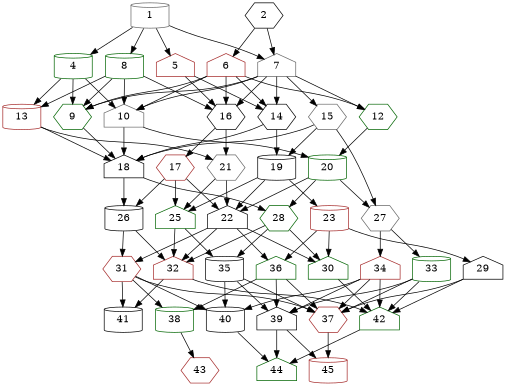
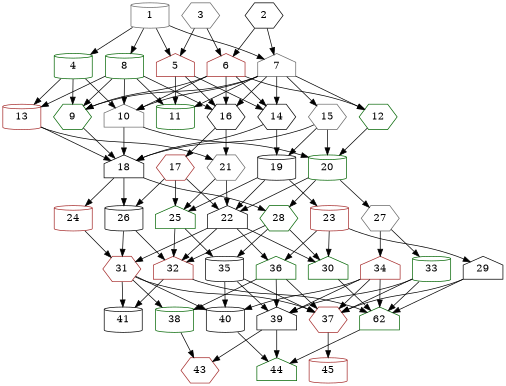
none -> (201, 15)
none -> (175, 117)
(357, 163) -> (327, 139)
none -> (73, 218)
(380, 320) -> (380, 320)
(299, 341) -> (240, 344)
